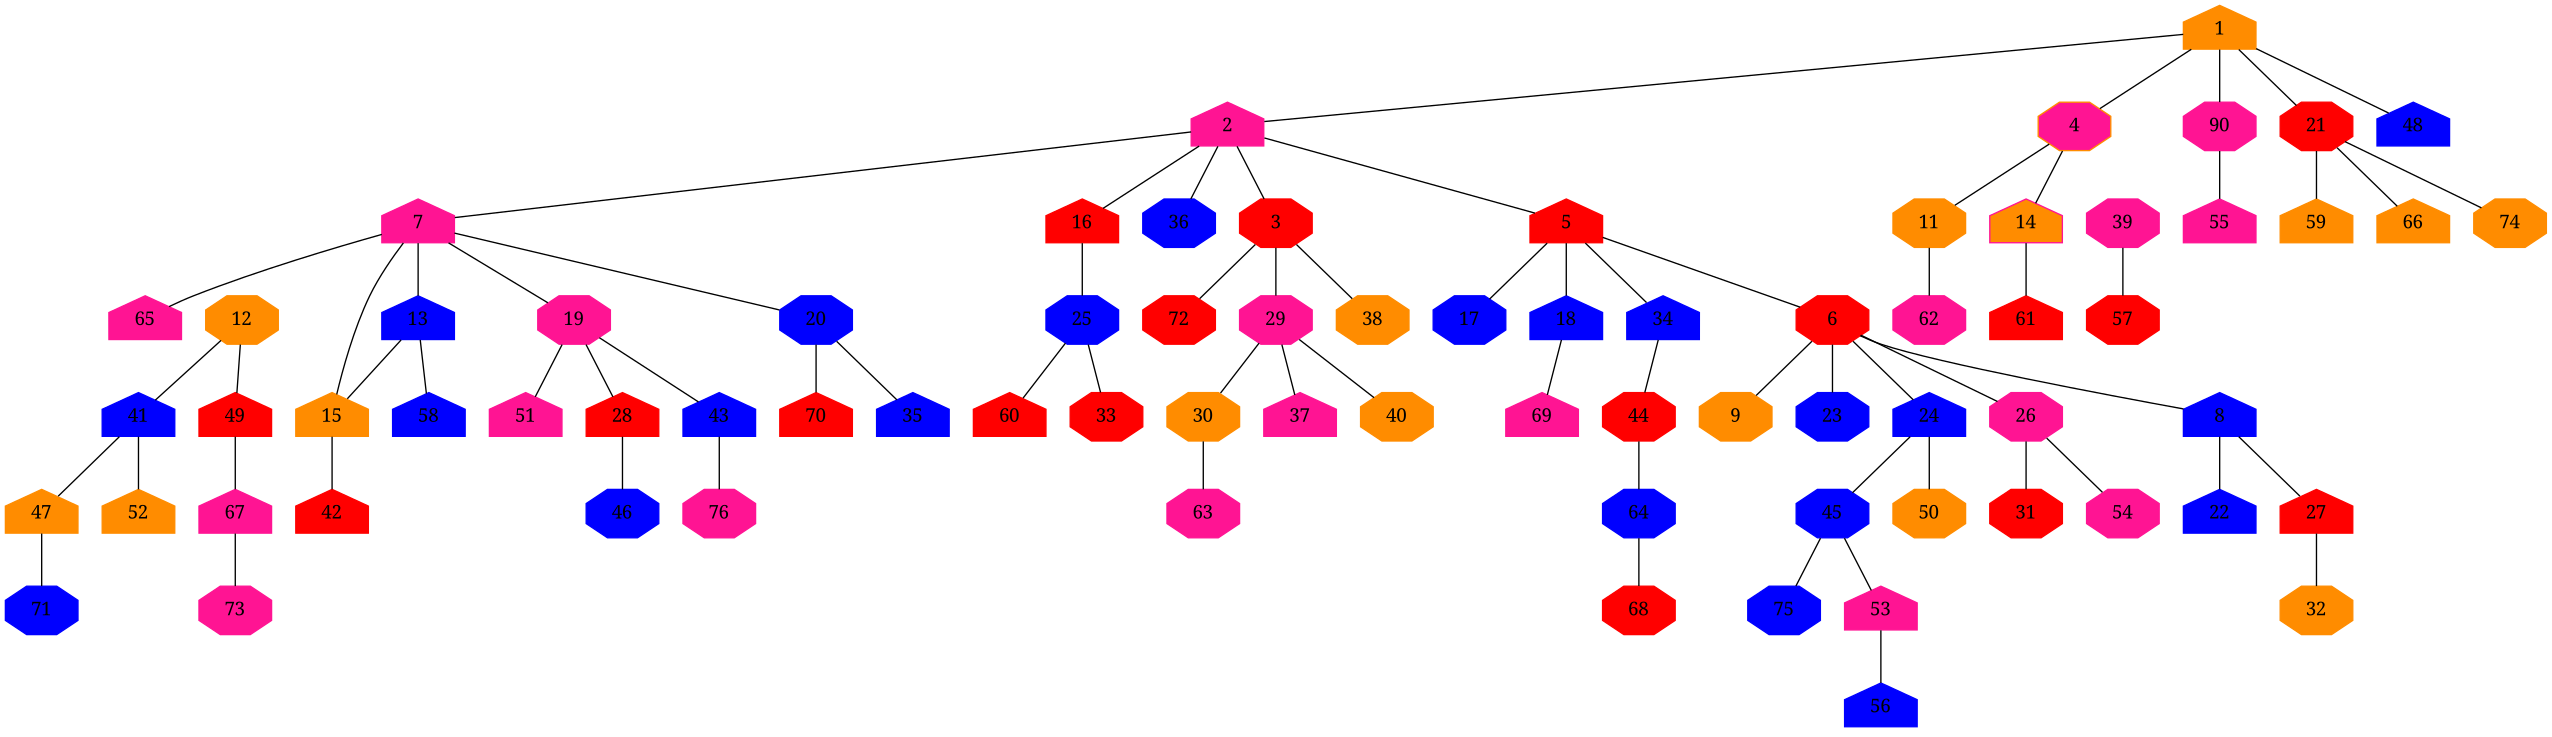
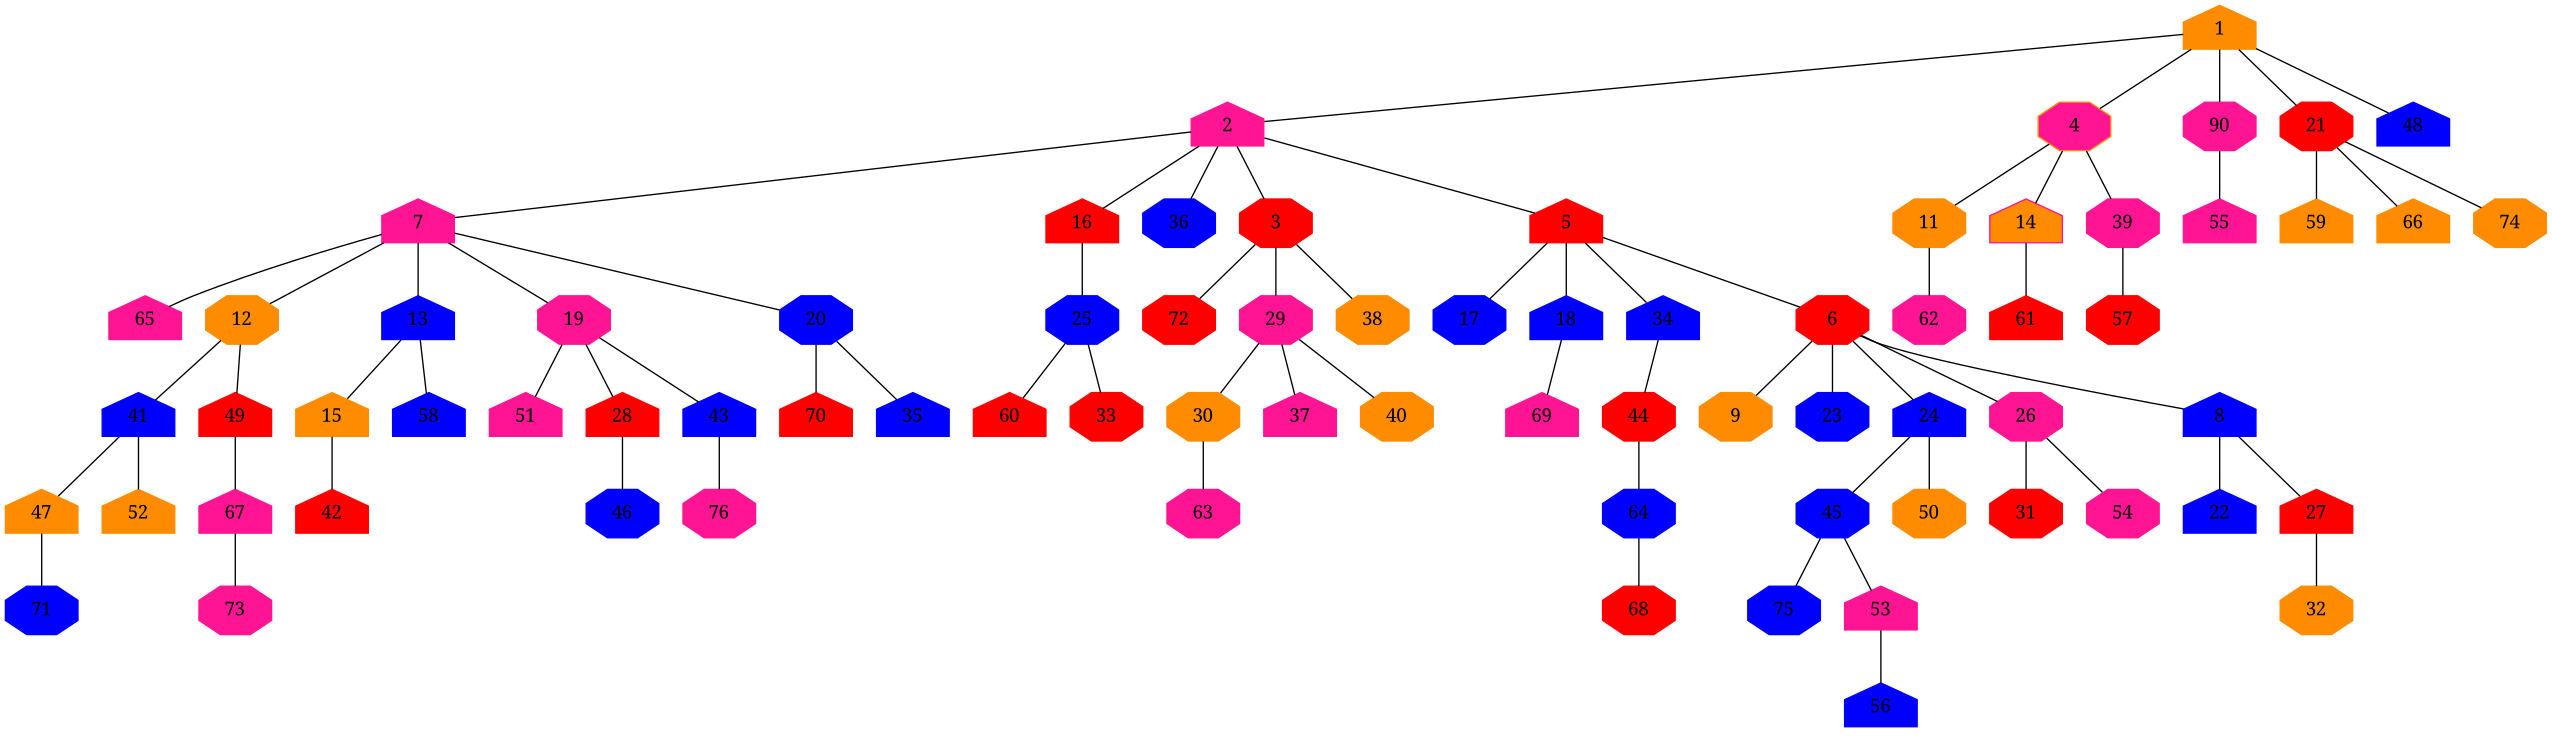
none -> (2099, 175)
(361, 315) -> (327, 273)
